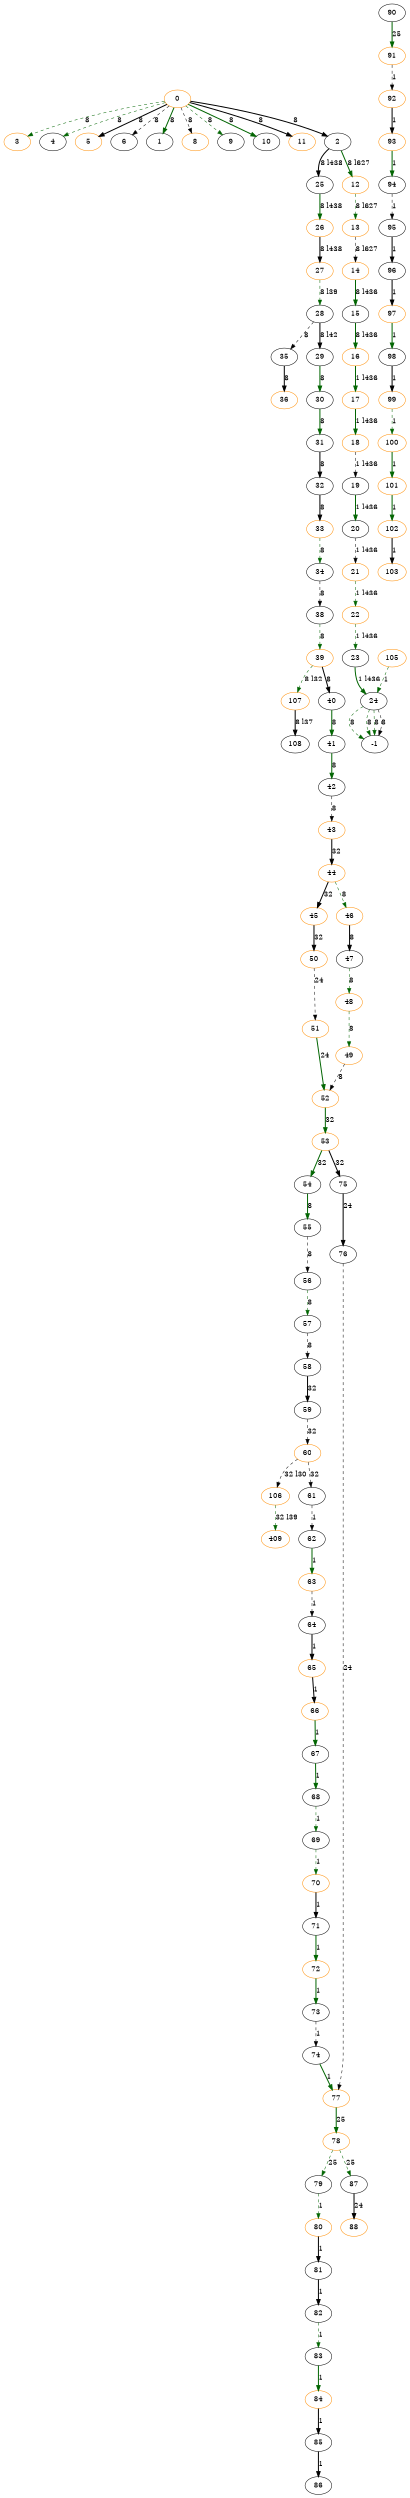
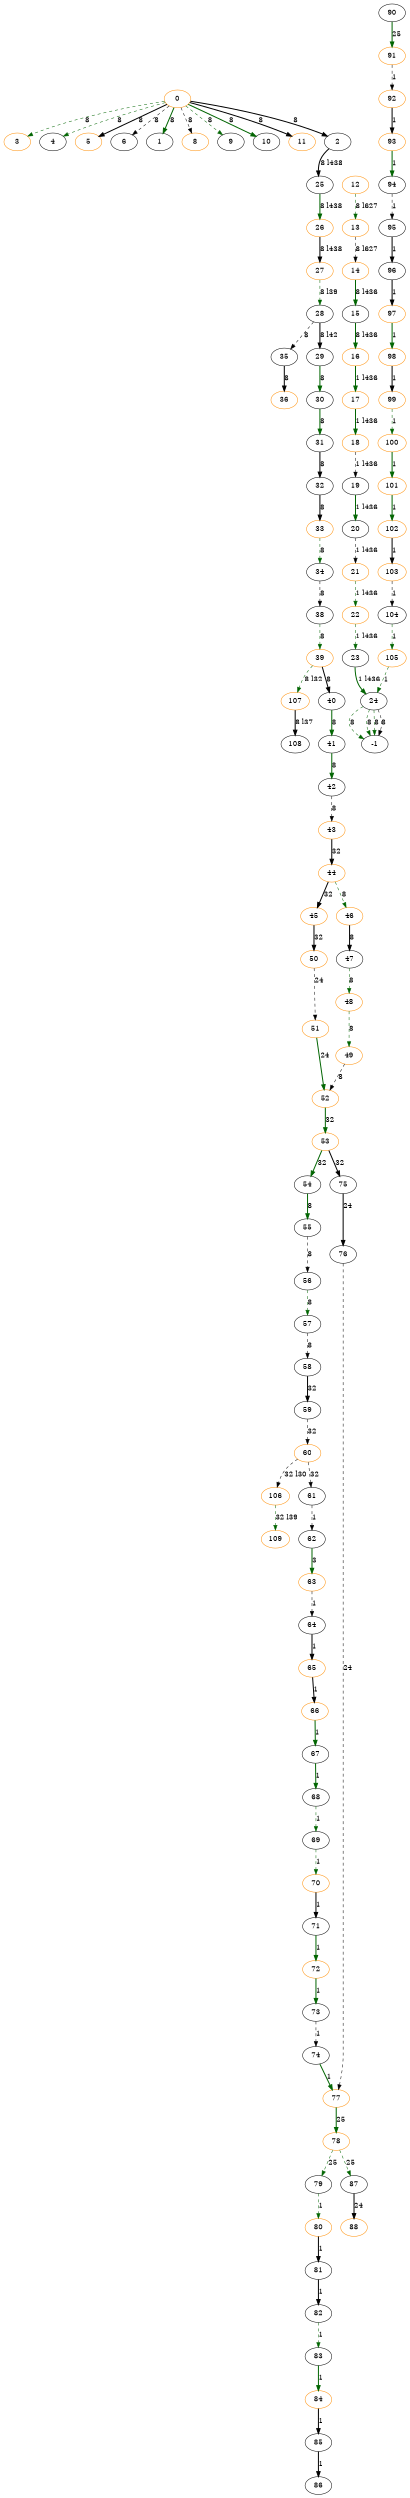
(346, 161) -> none
(392, 357) -> (392, 357)
none -> (392, 615)
(275, 1539) -> (275, 1539)
(314, 1561) -> (314, 1561)
